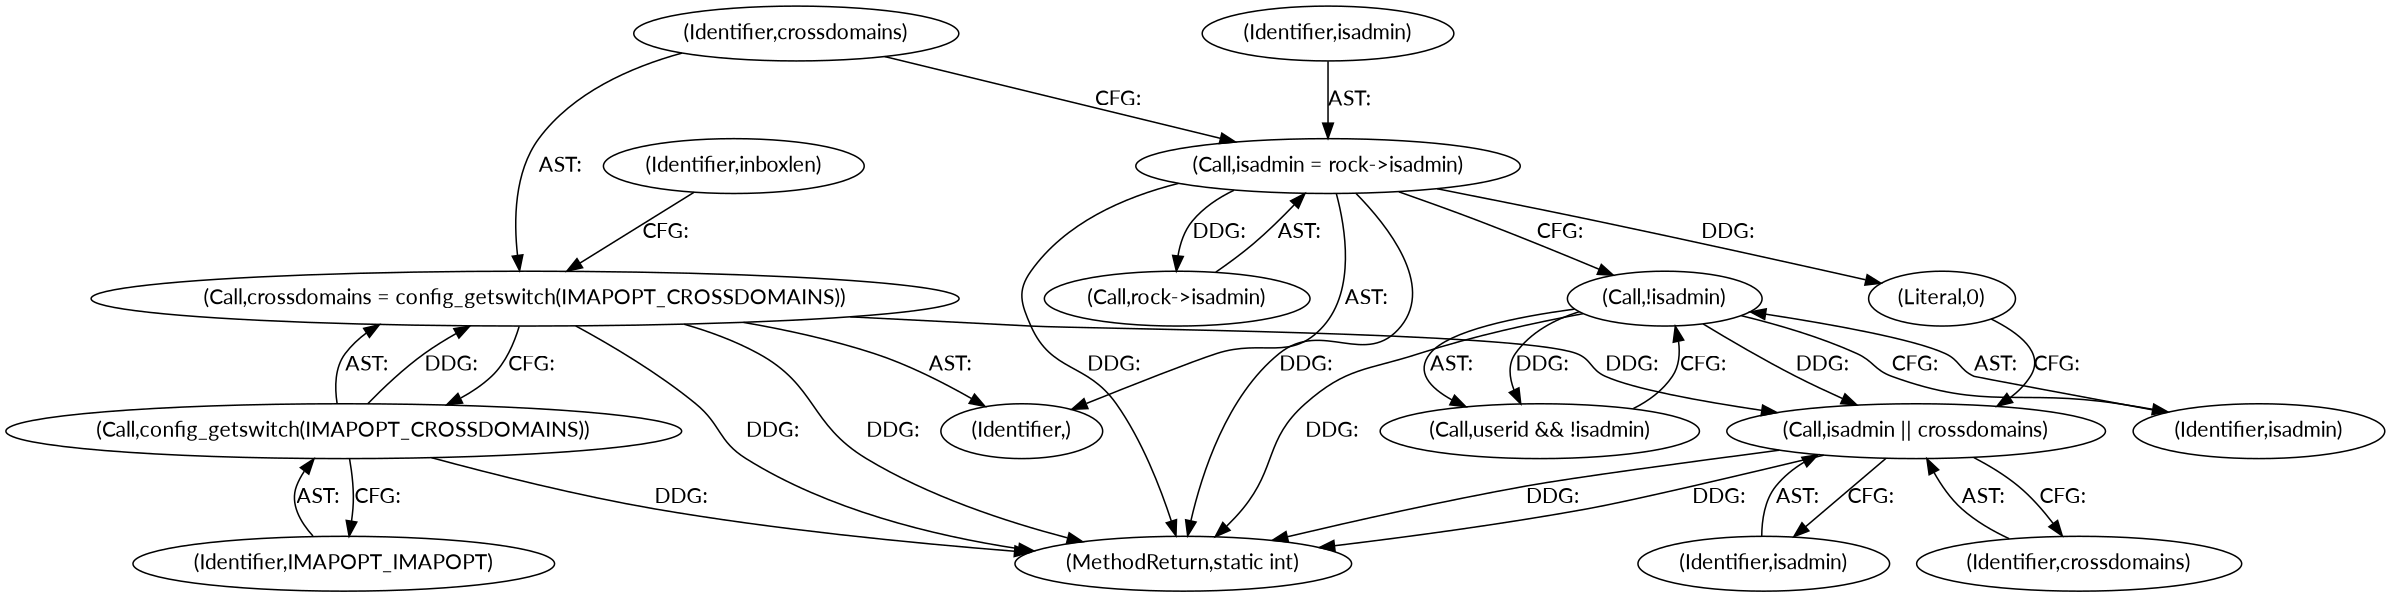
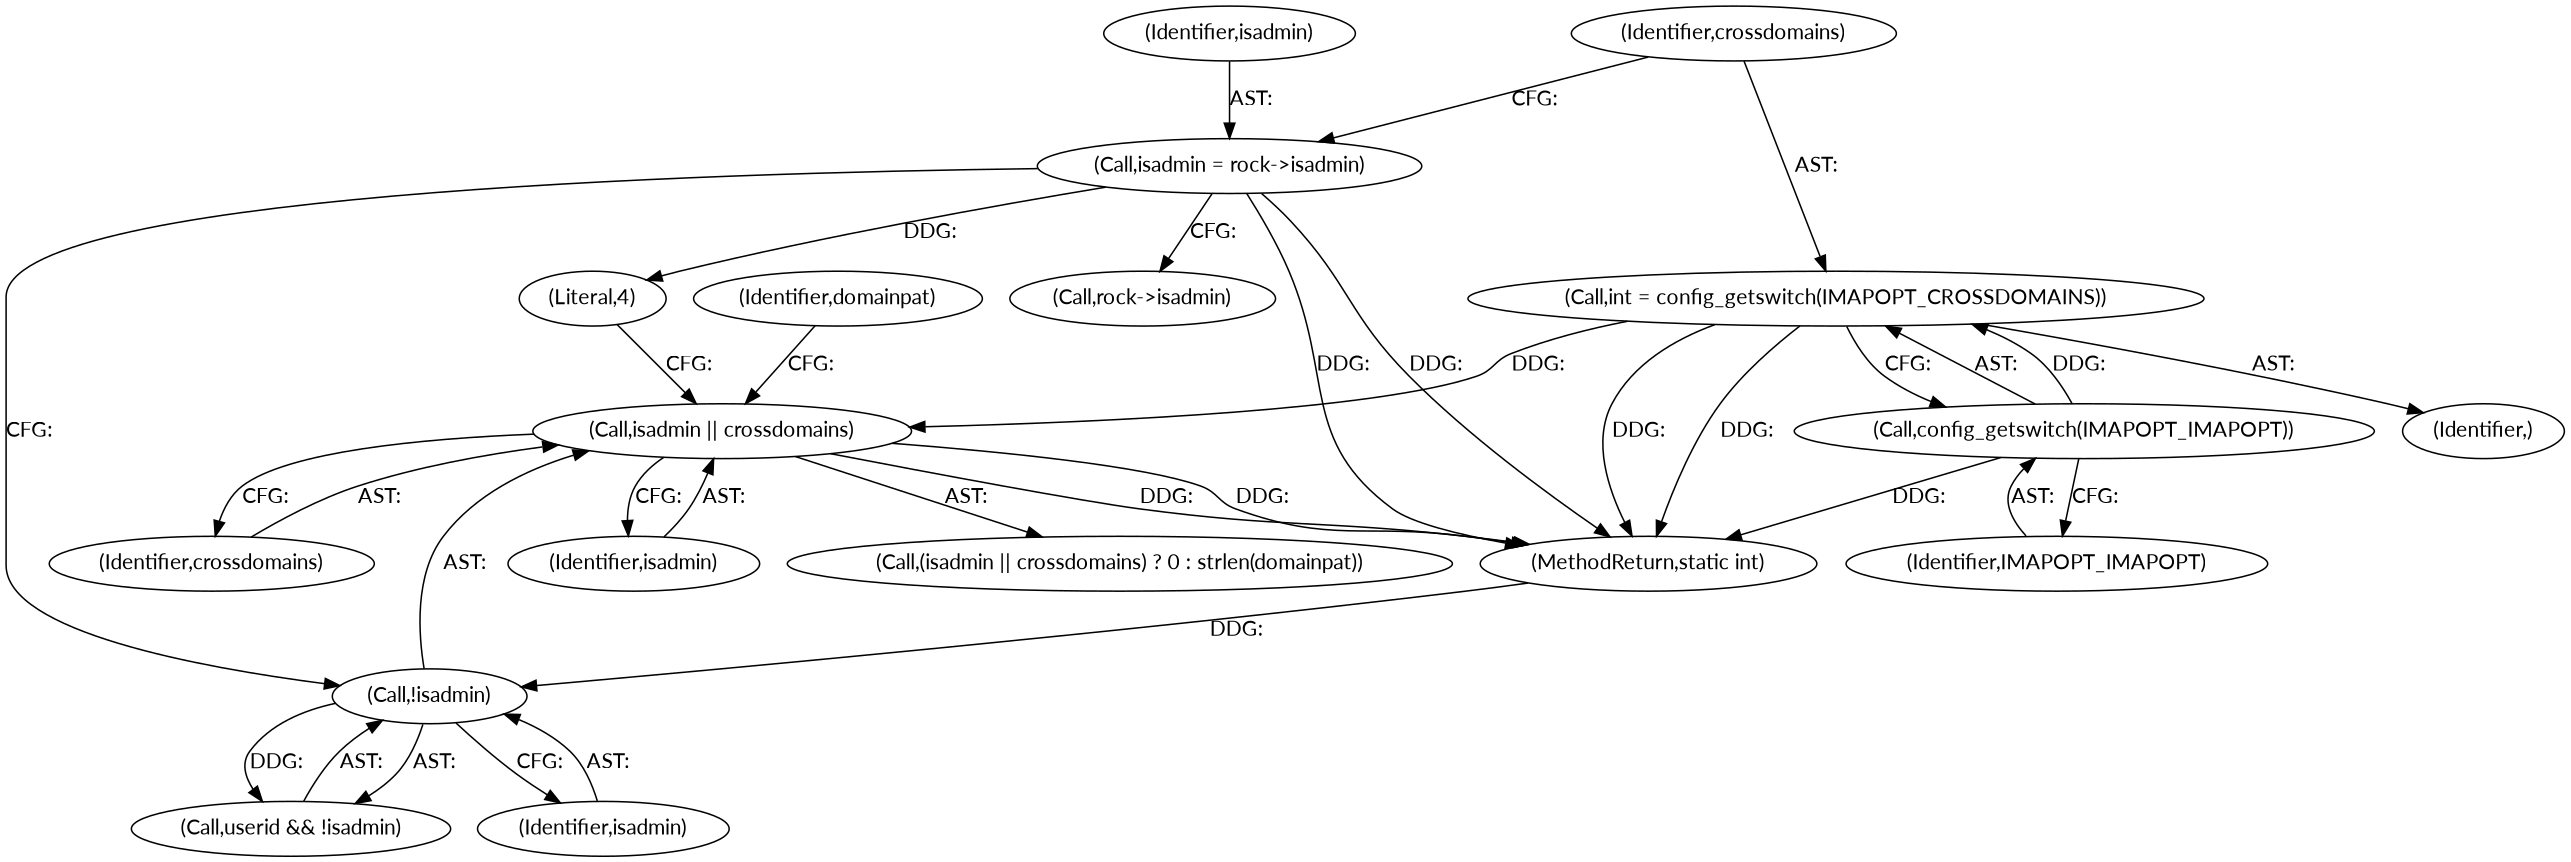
(734, 166) -> none
(1223, 232) -> (1217, 232)
(1257, 241) -> none
(525, 299) -> (1836, 299)
none -> (838, 299)
(1942, 299) -> (593, 299)
(1263, 348) -> none
(1707, 365) -> (365, 763)
(1826, 365) -> (469, 564)
(1369, 368) -> (1033, 639)
(344, 431) -> (2084, 431)
none -> (1120, 564)
